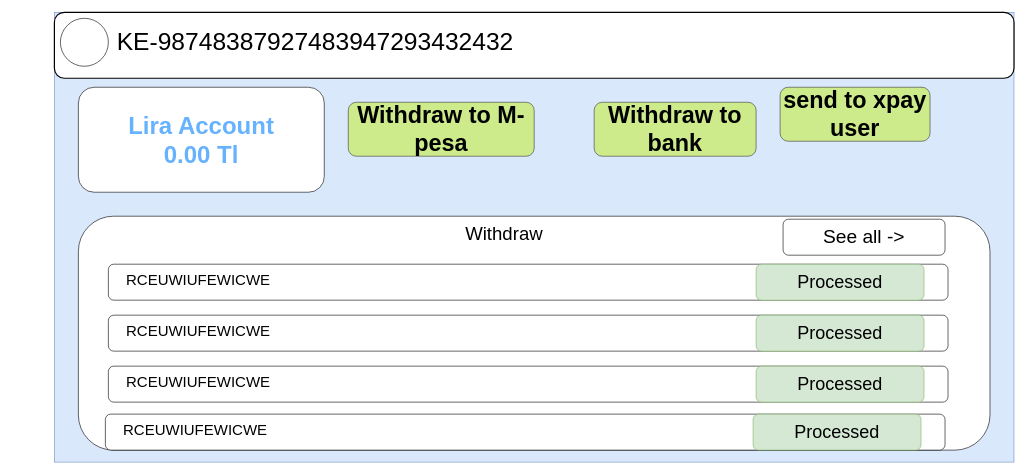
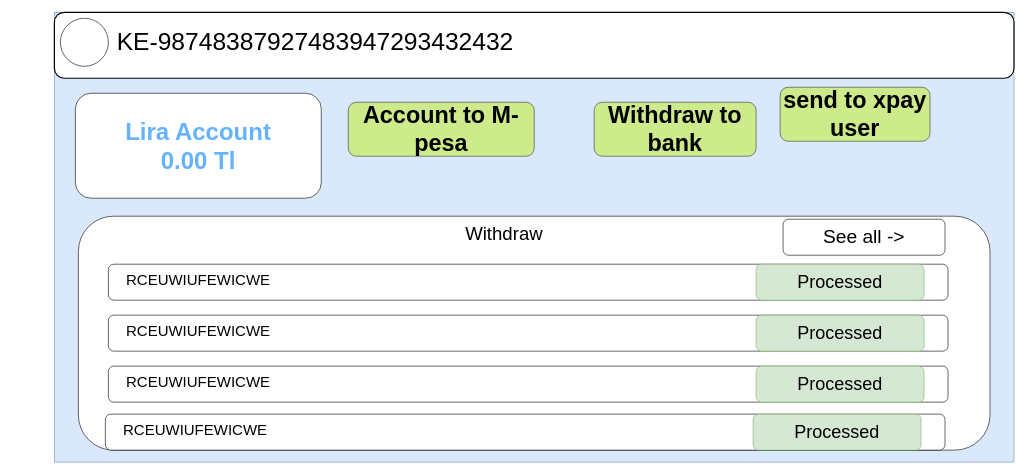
(441, 129) -> (441, 129)
(201, 140) -> (198, 146)
